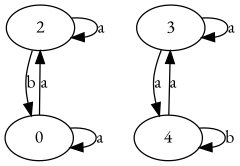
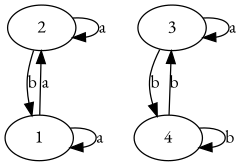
(158, 83) -> (156, 83)
(173, 83) -> (175, 83)
(39, 138) -> (39, 138)
